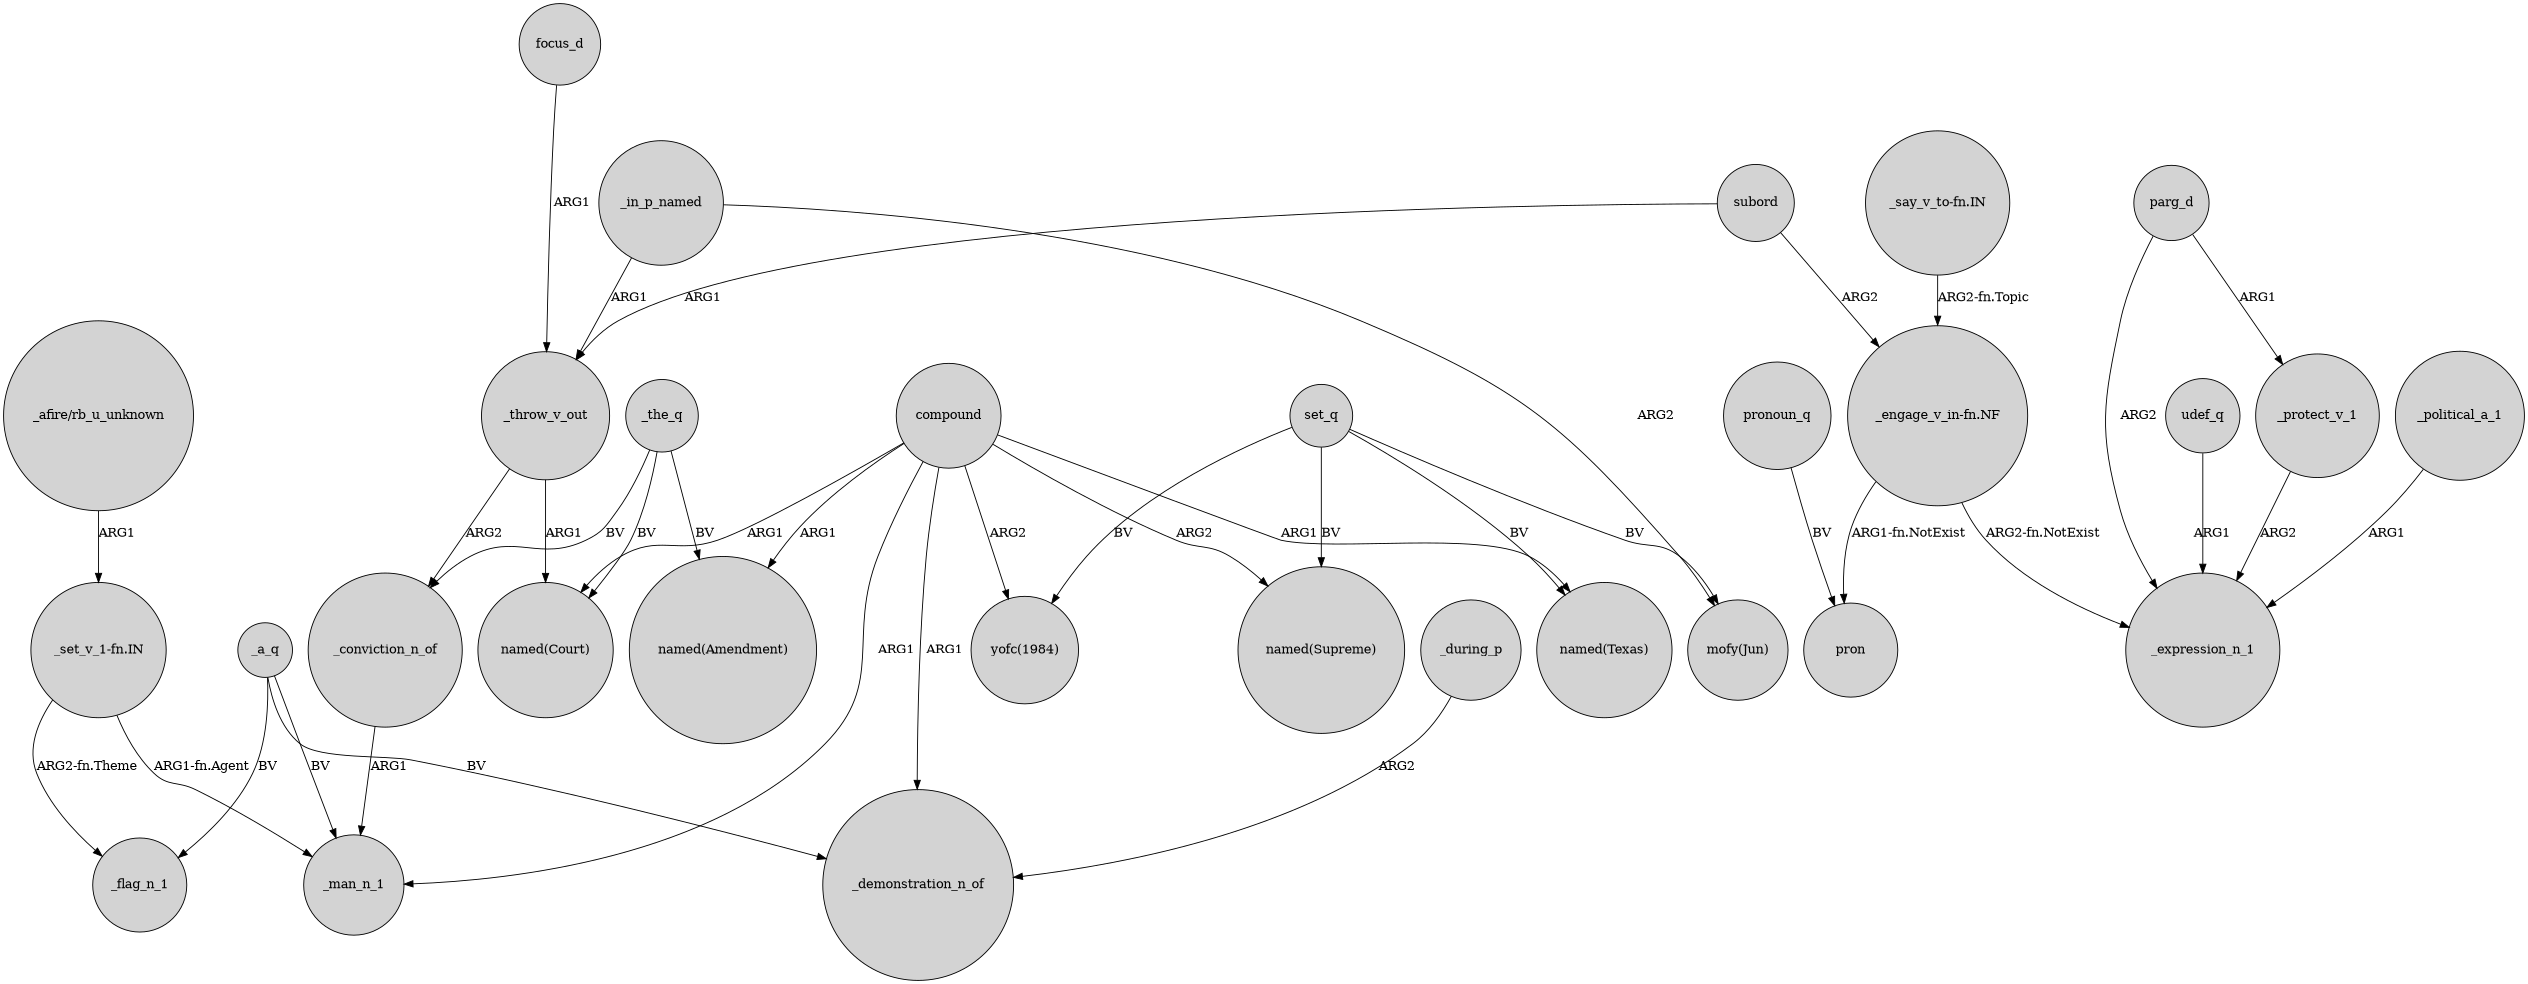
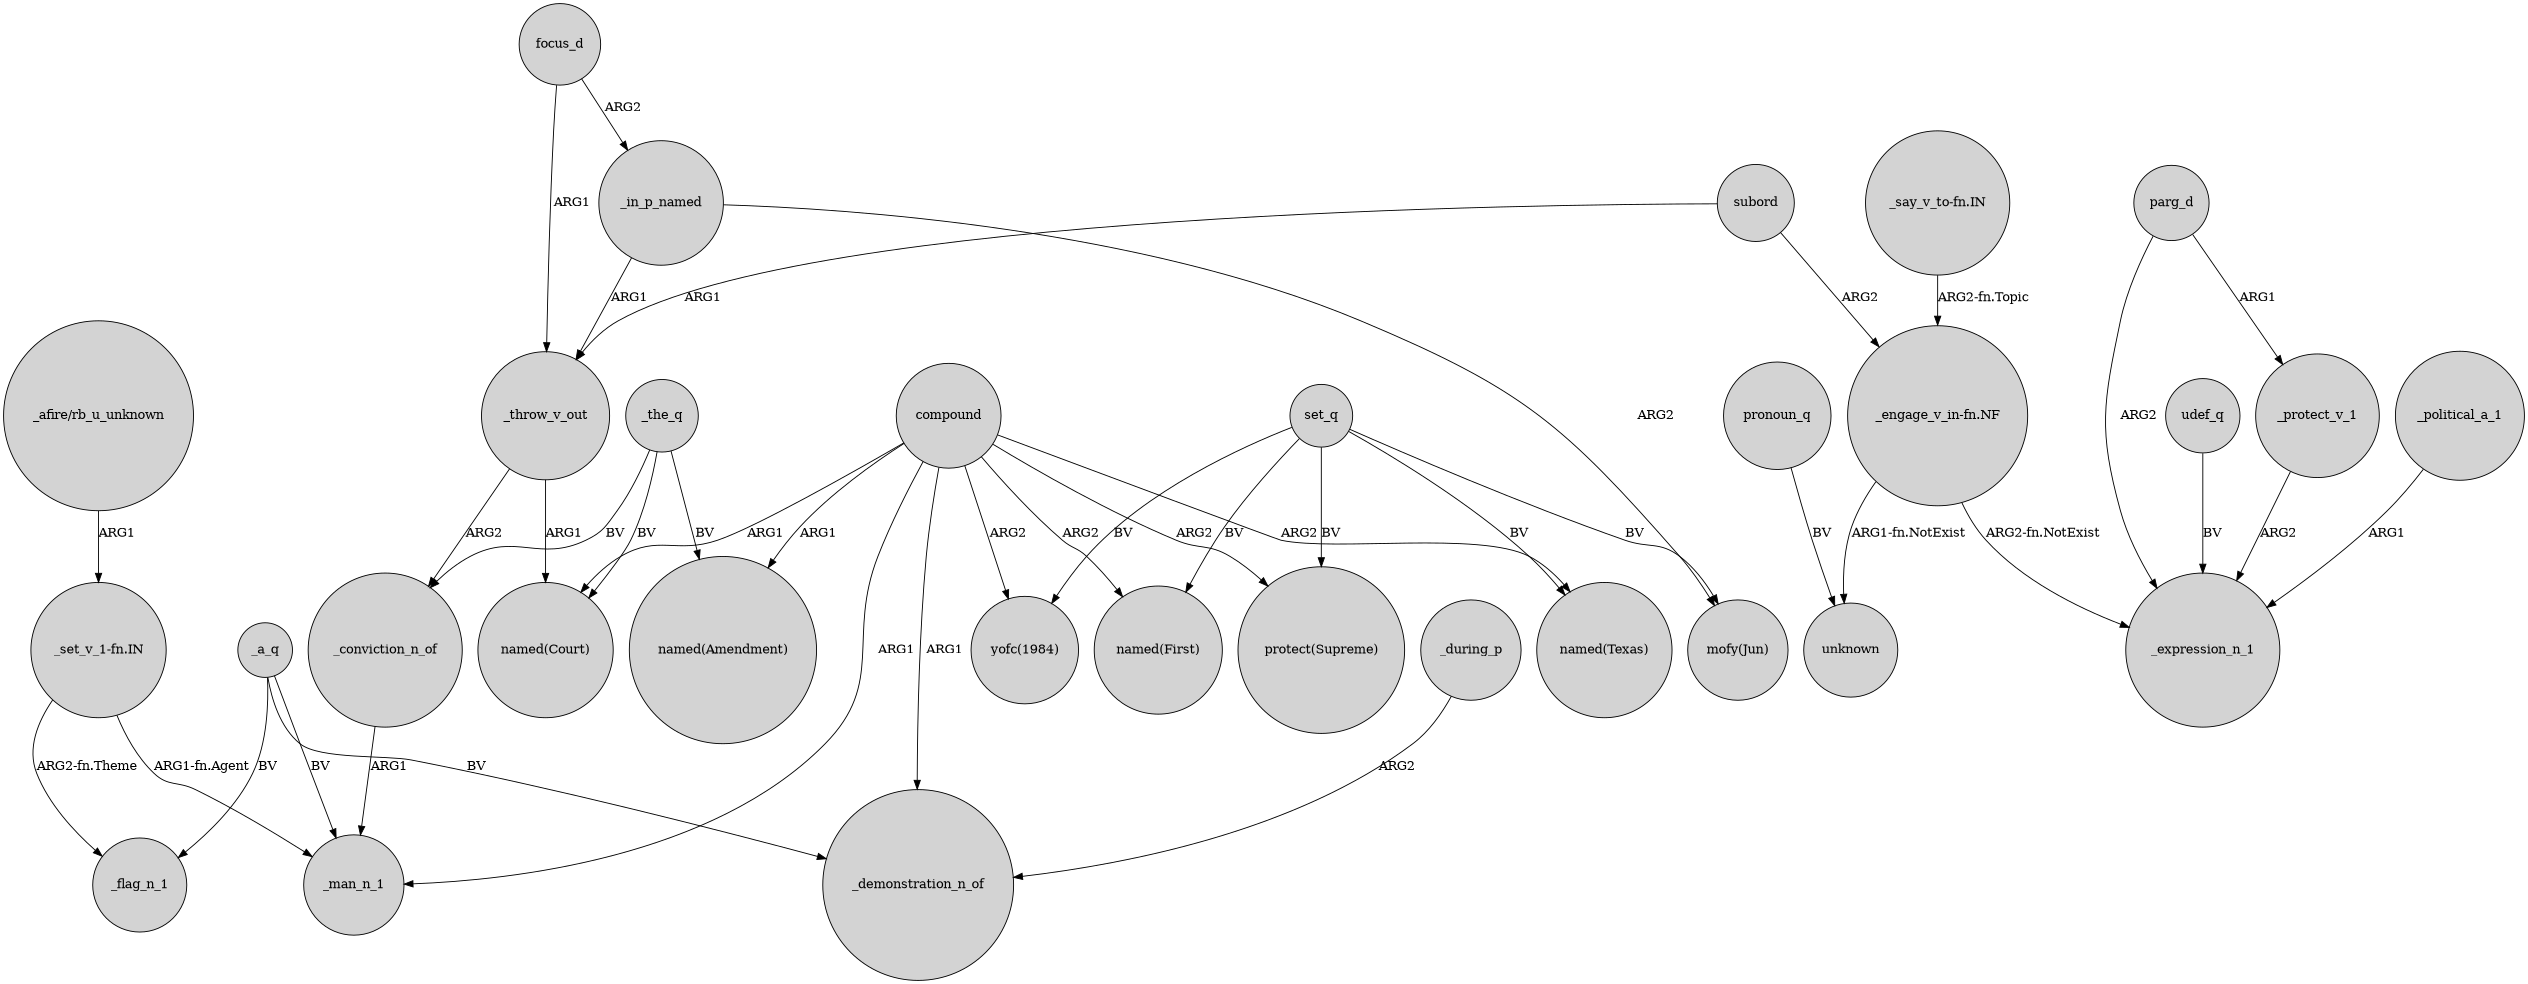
none -> (602, 111)
(1299, 534) -> (1299, 534)
(2212, 534) -> (2212, 534)
none -> (1158, 650)
(1321, 650) -> (1321, 650)
(1851, 650) -> (1851, 650)
